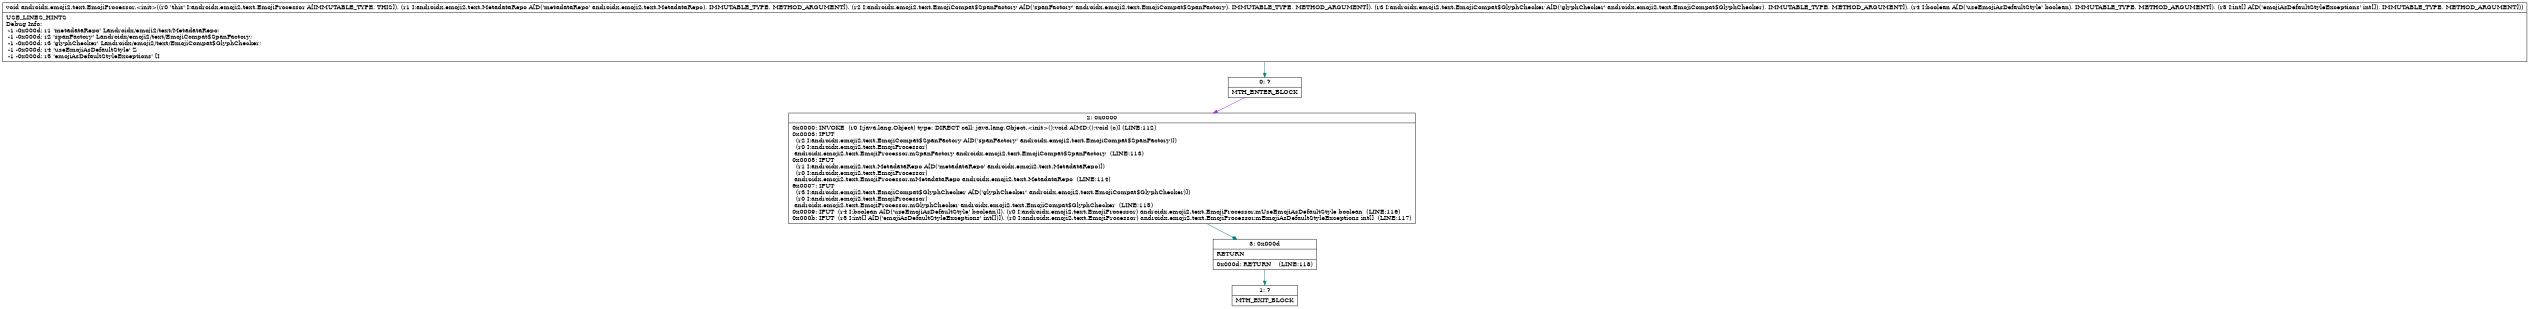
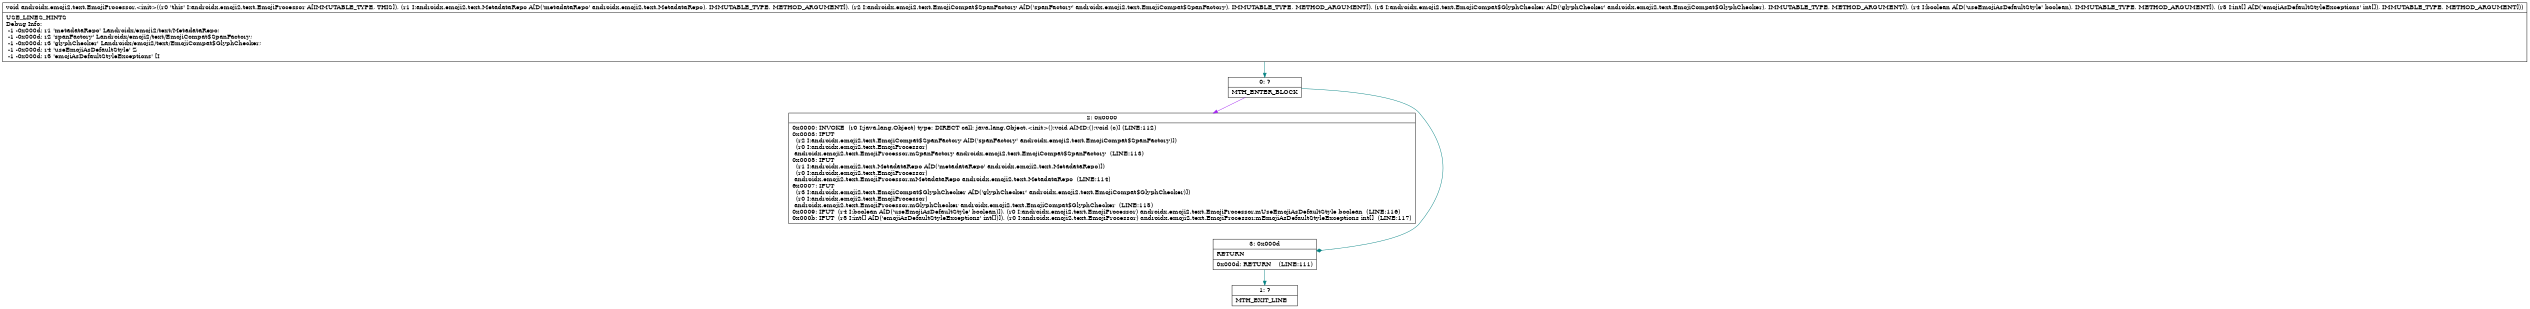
(1219, 230) -> (1442, 159)
(1265, 264) -> (1265, 264)
(1265, 301) -> (1262, 301)
